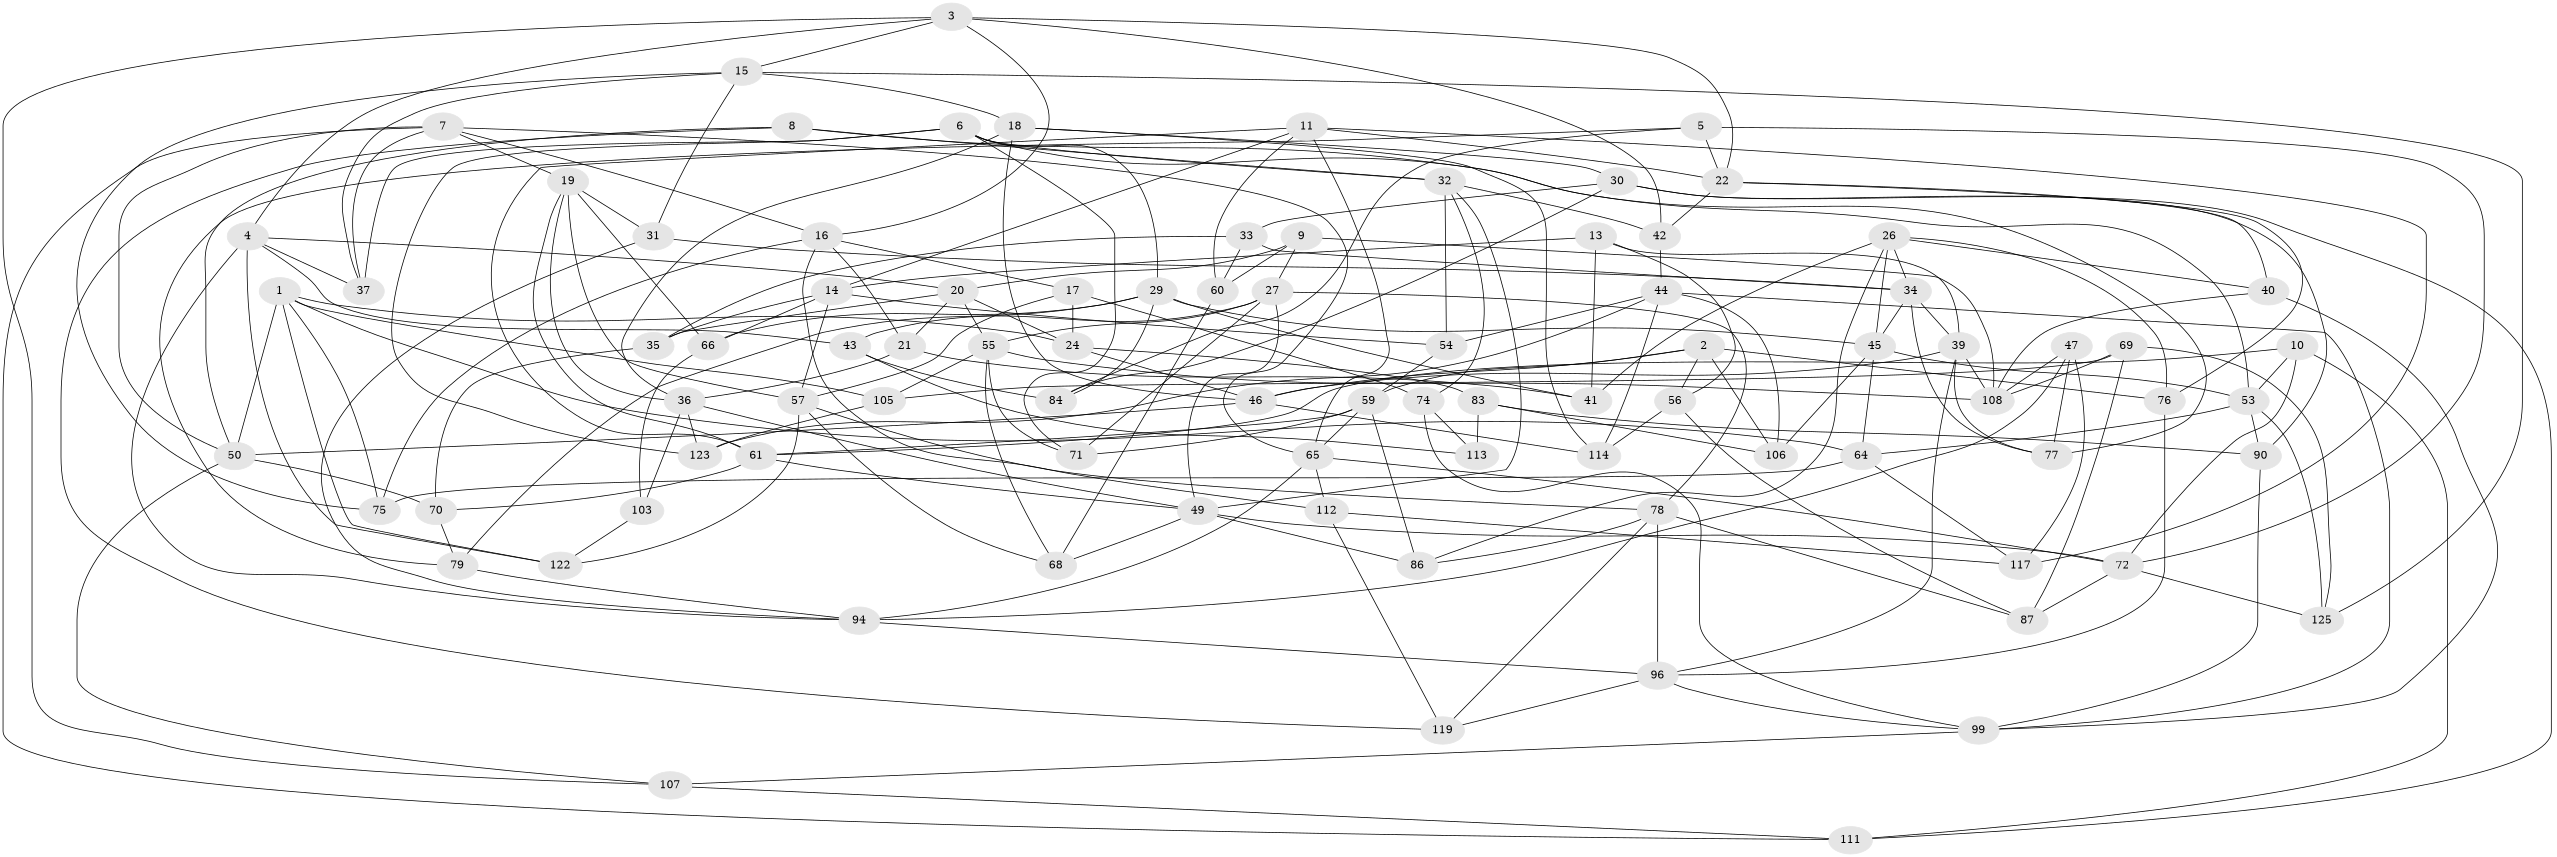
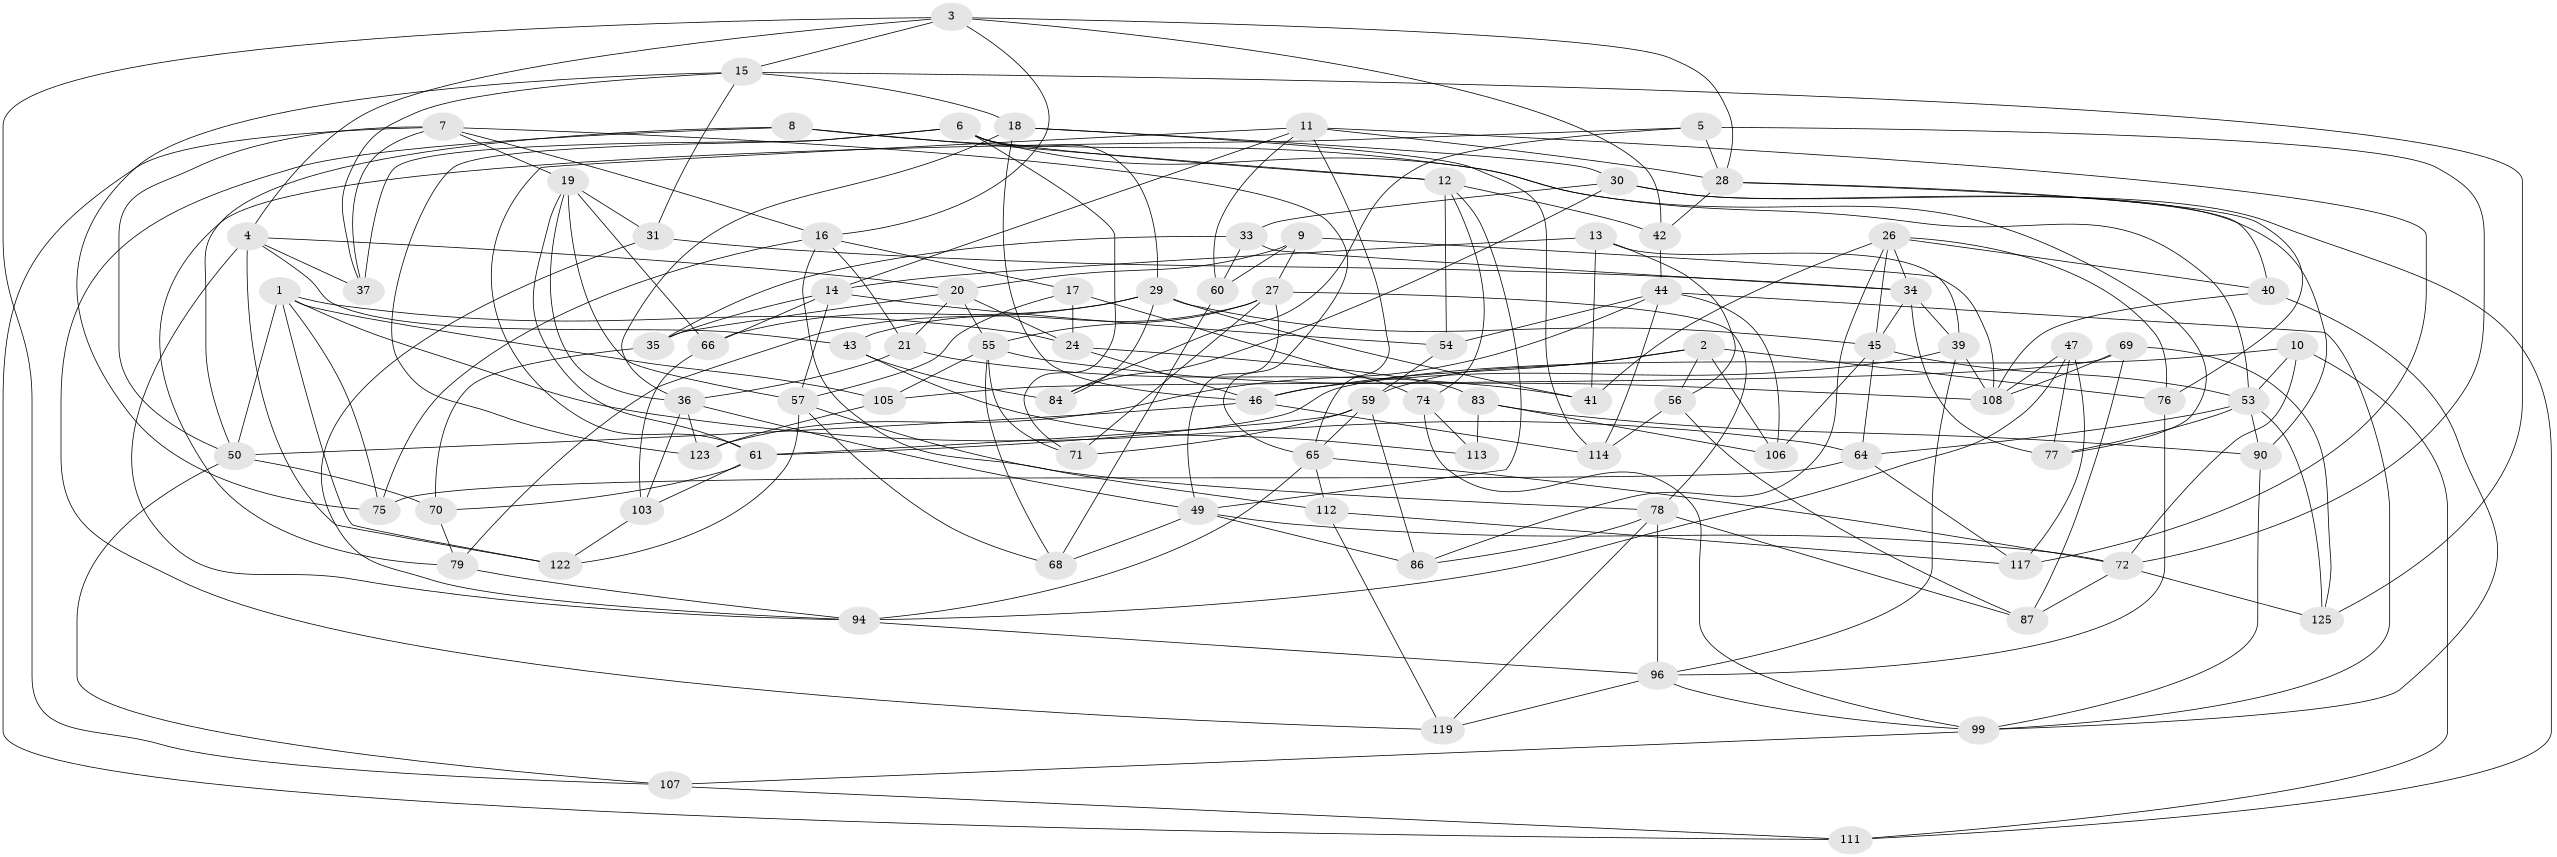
(1445, 181) -> (1445, 181)
(1722, 181) -> (1722, 181)
(1971, 424) -> (2193, 422)
(976, 487) -> (694, 486)
